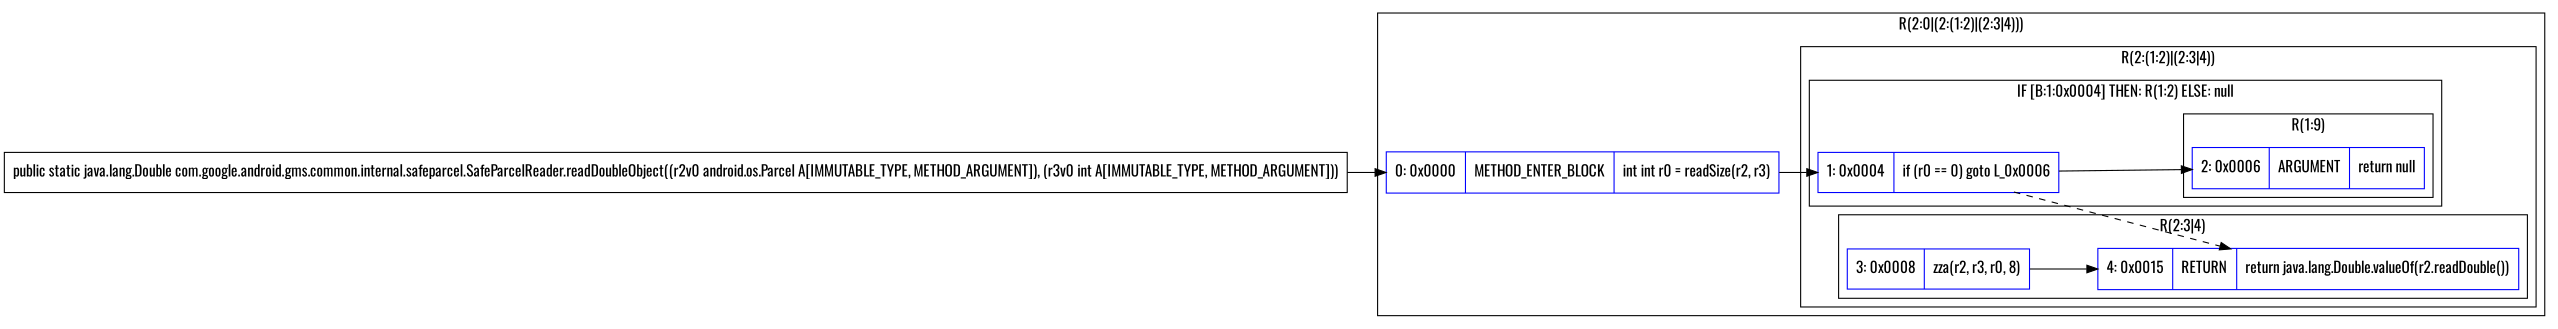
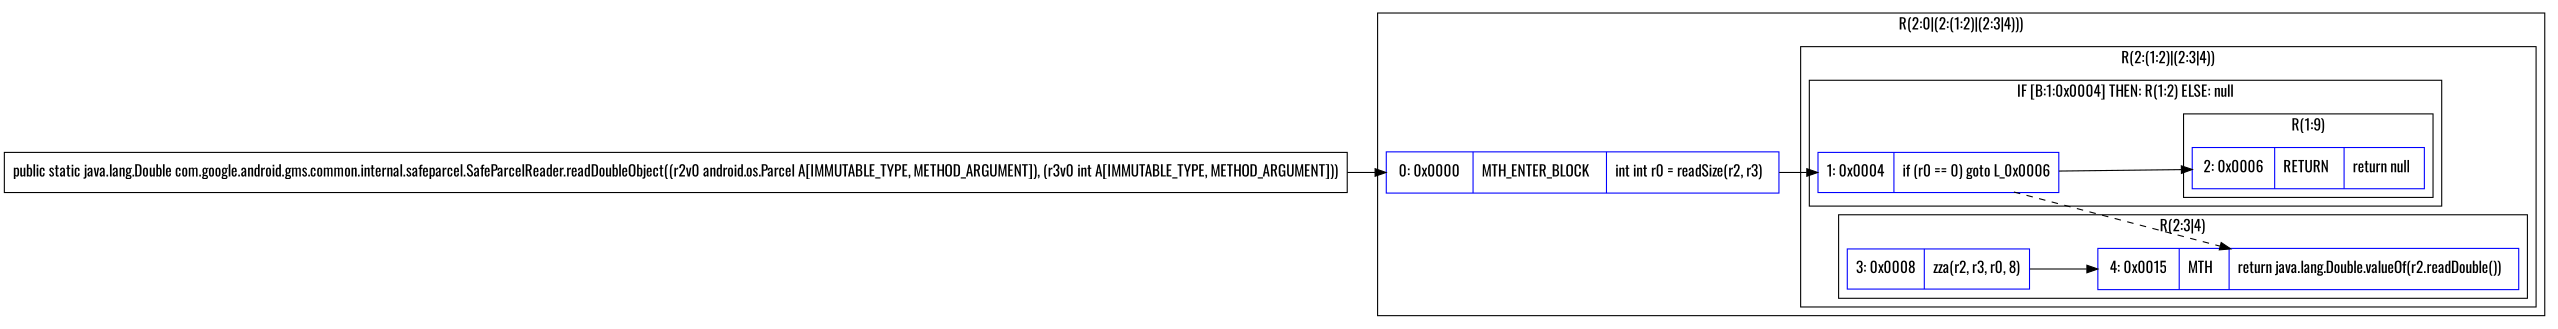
(2309, 168) -> (2307, 168)
(1540, 172) -> (1536, 172)
(2205, 268) -> (2200, 268)
